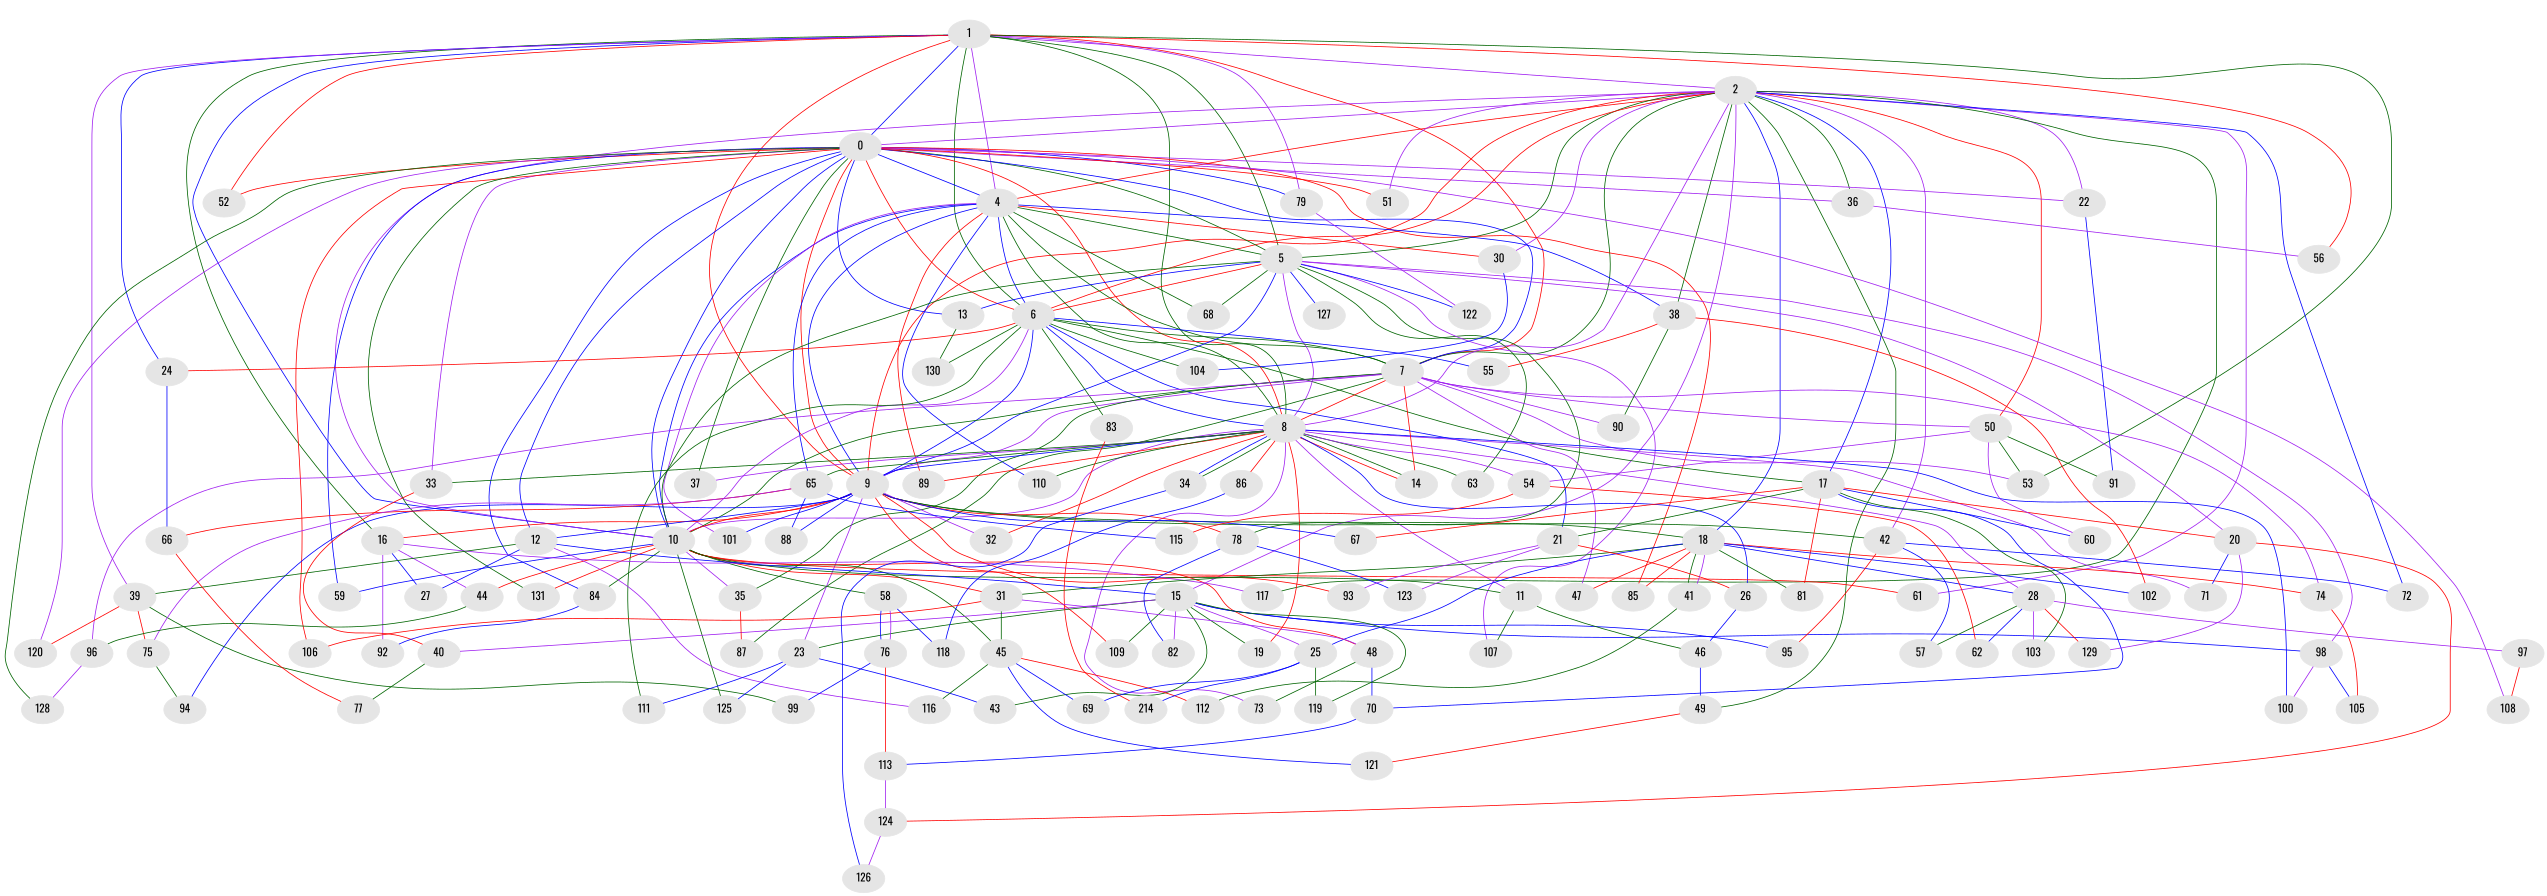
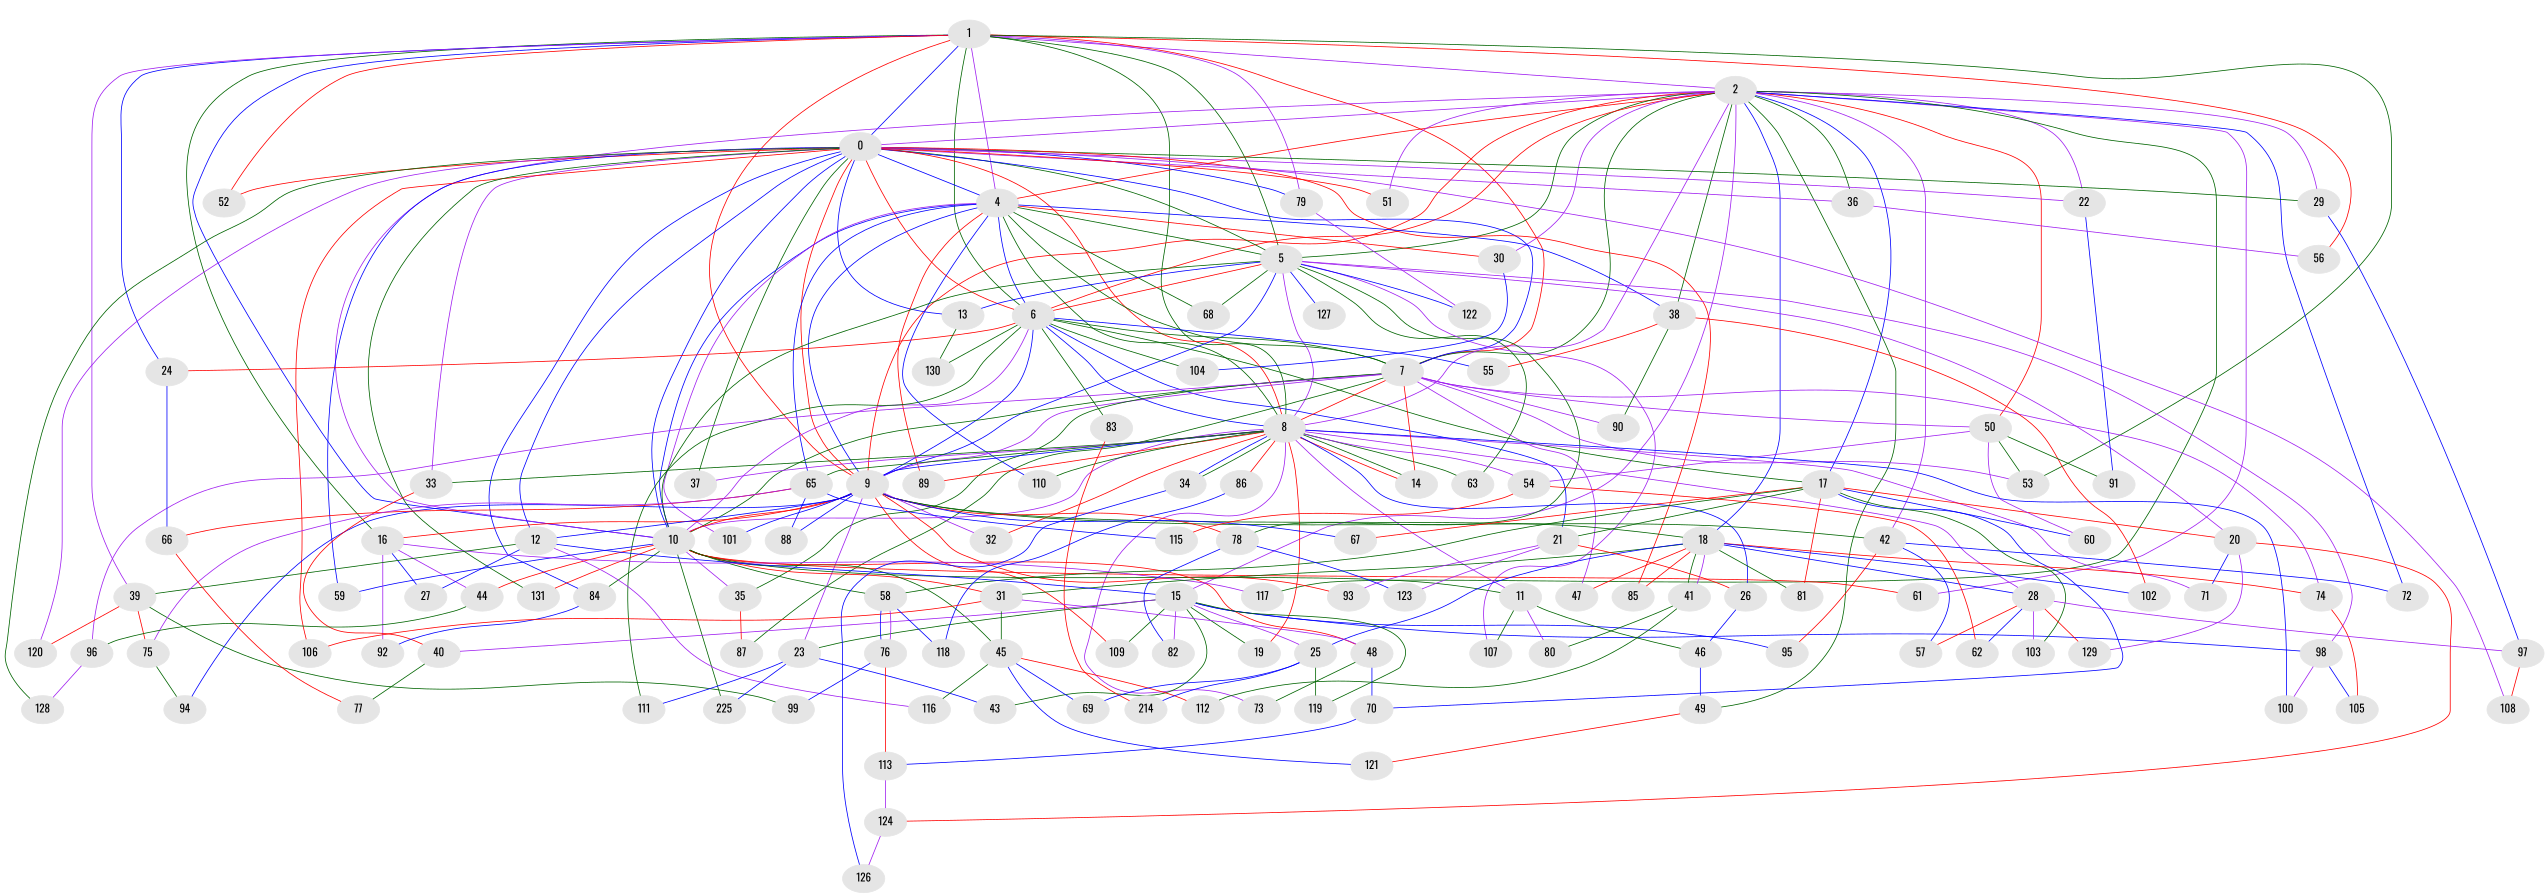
none -> (2319, 203)
none -> (1356, 558)
(1979, 624) -> (1979, 624)
none -> (1550, 653)
(724, 710) -> (724, 710)
